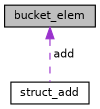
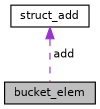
(50, 60) -> (50, 60)
